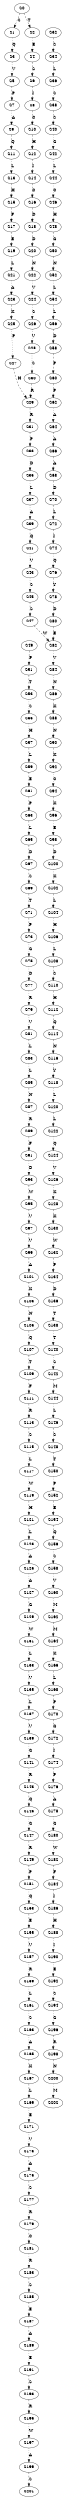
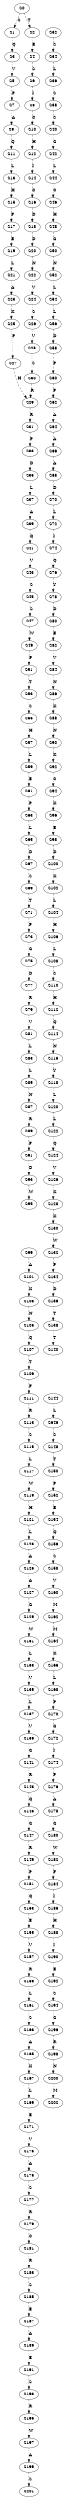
(41, 633) -> (30, 632)
(29, 1229) -> none
(53, 1374) -> none
(53, 1423) -> (53, 1423)
